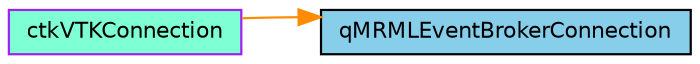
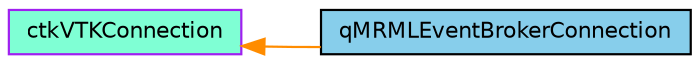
(270, 18) -> (293, 47)
